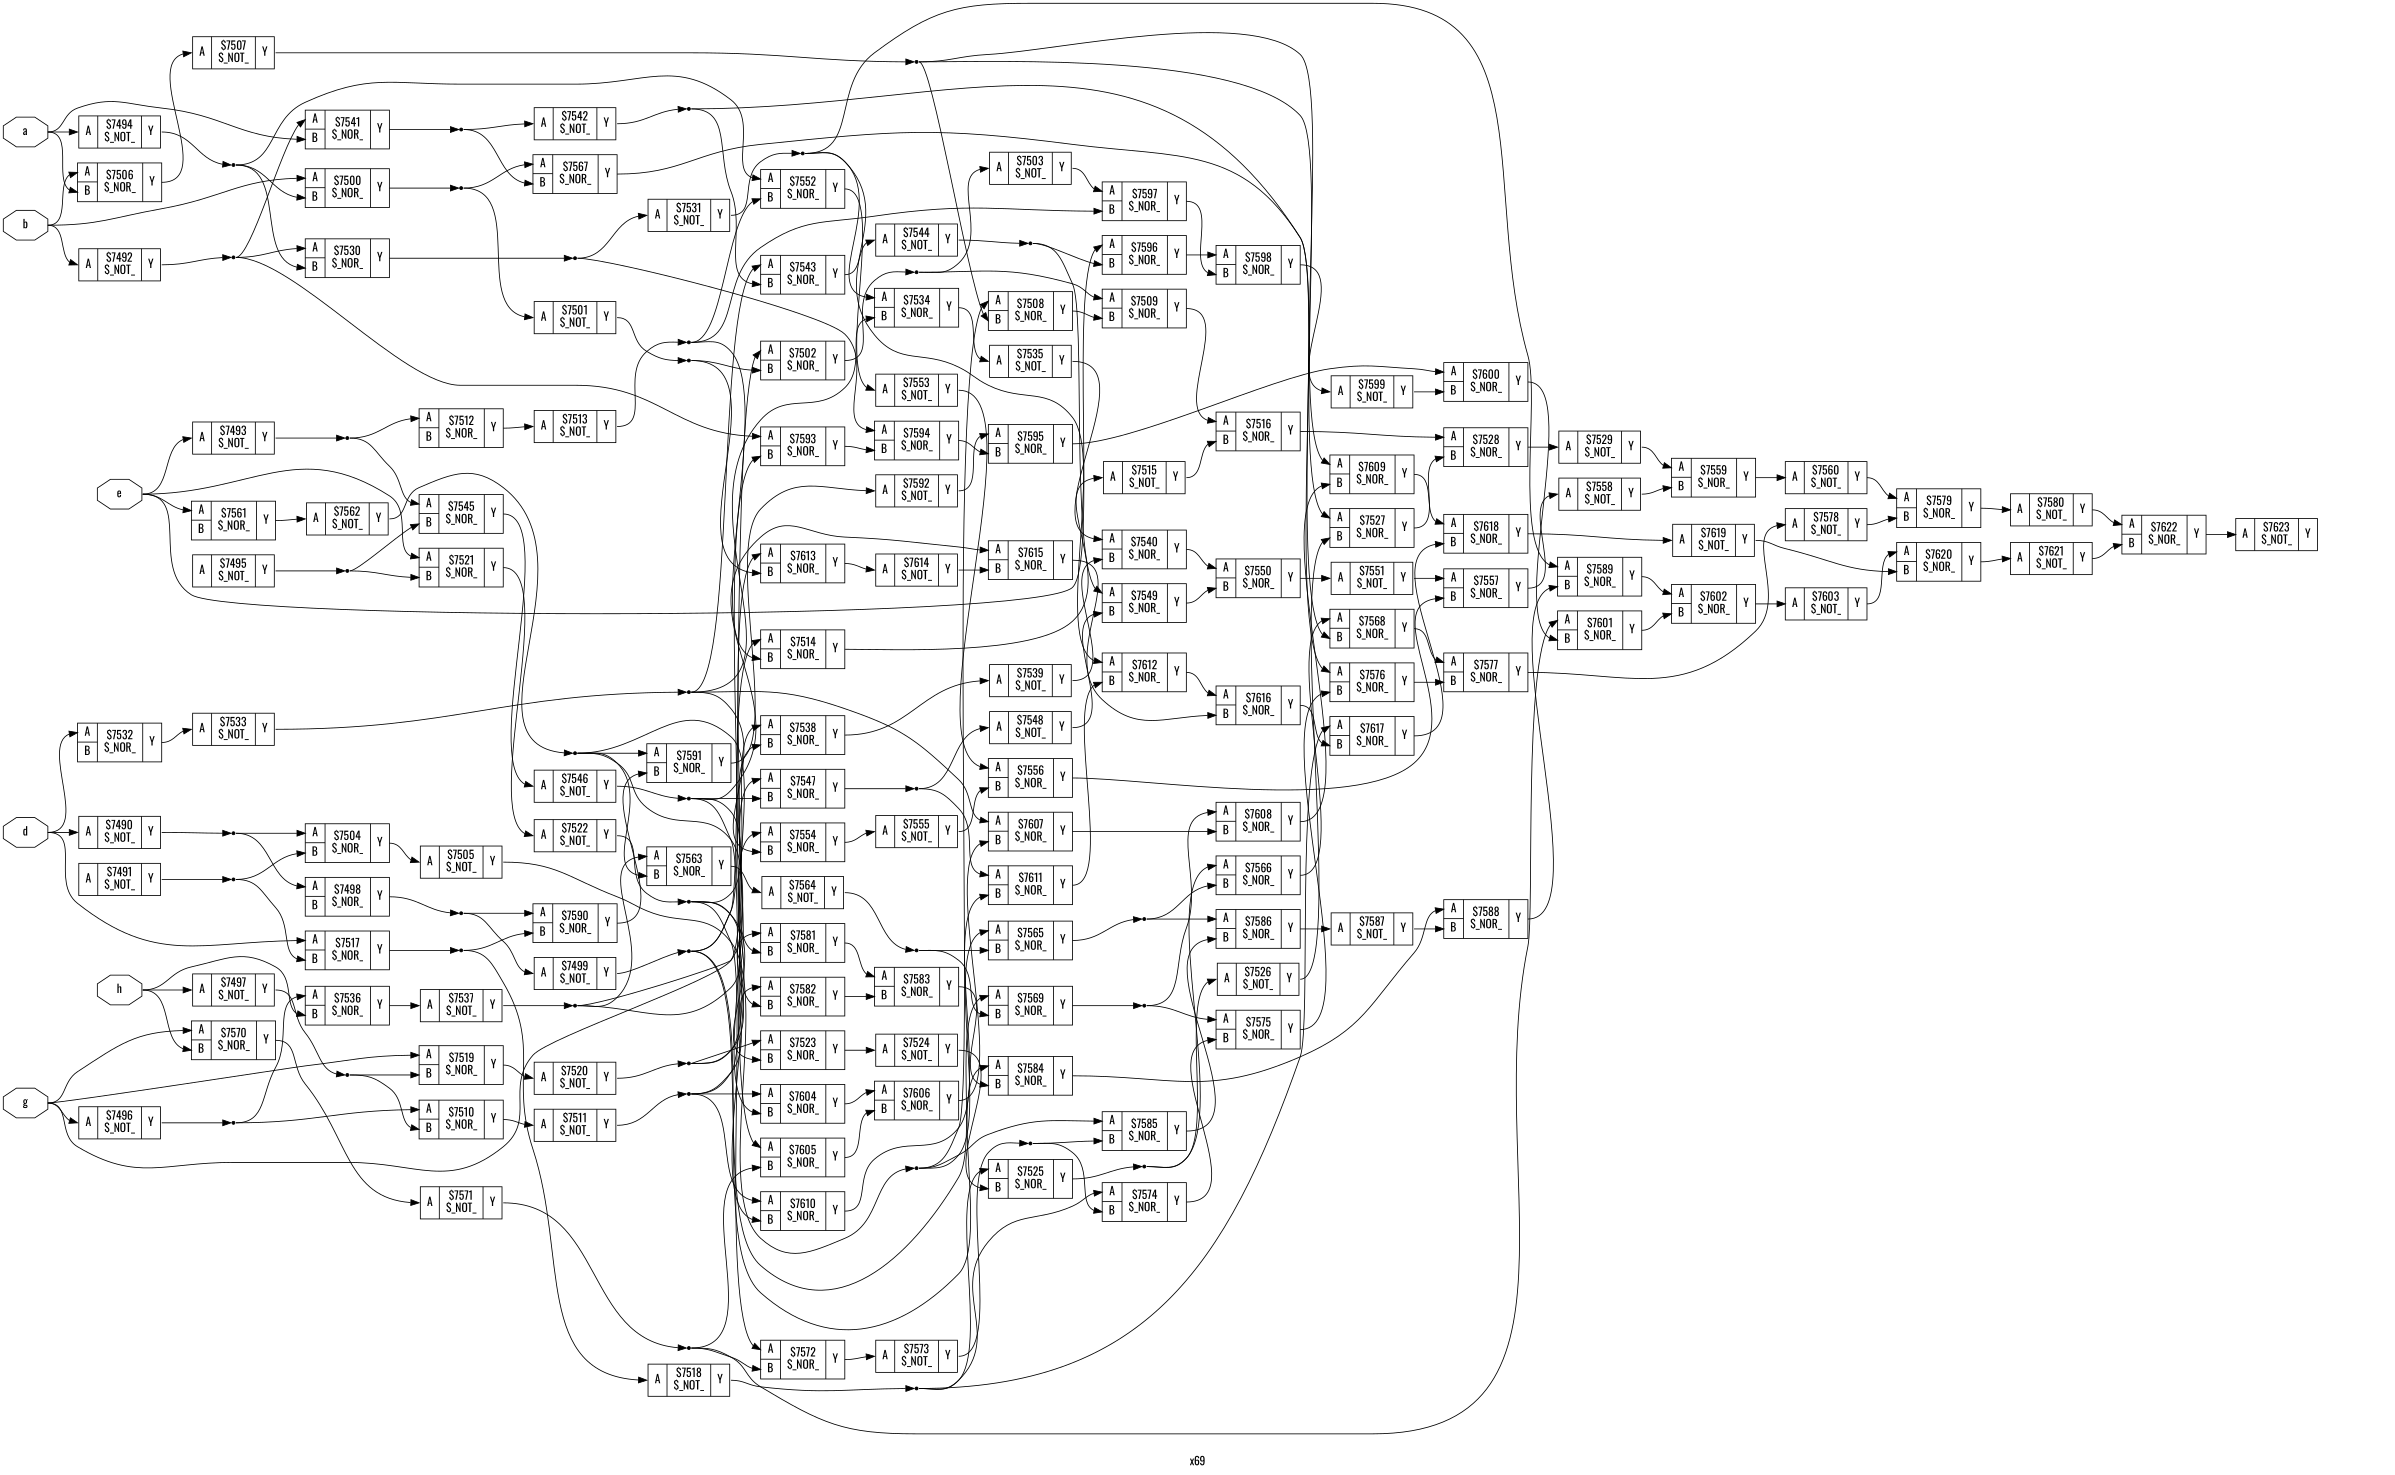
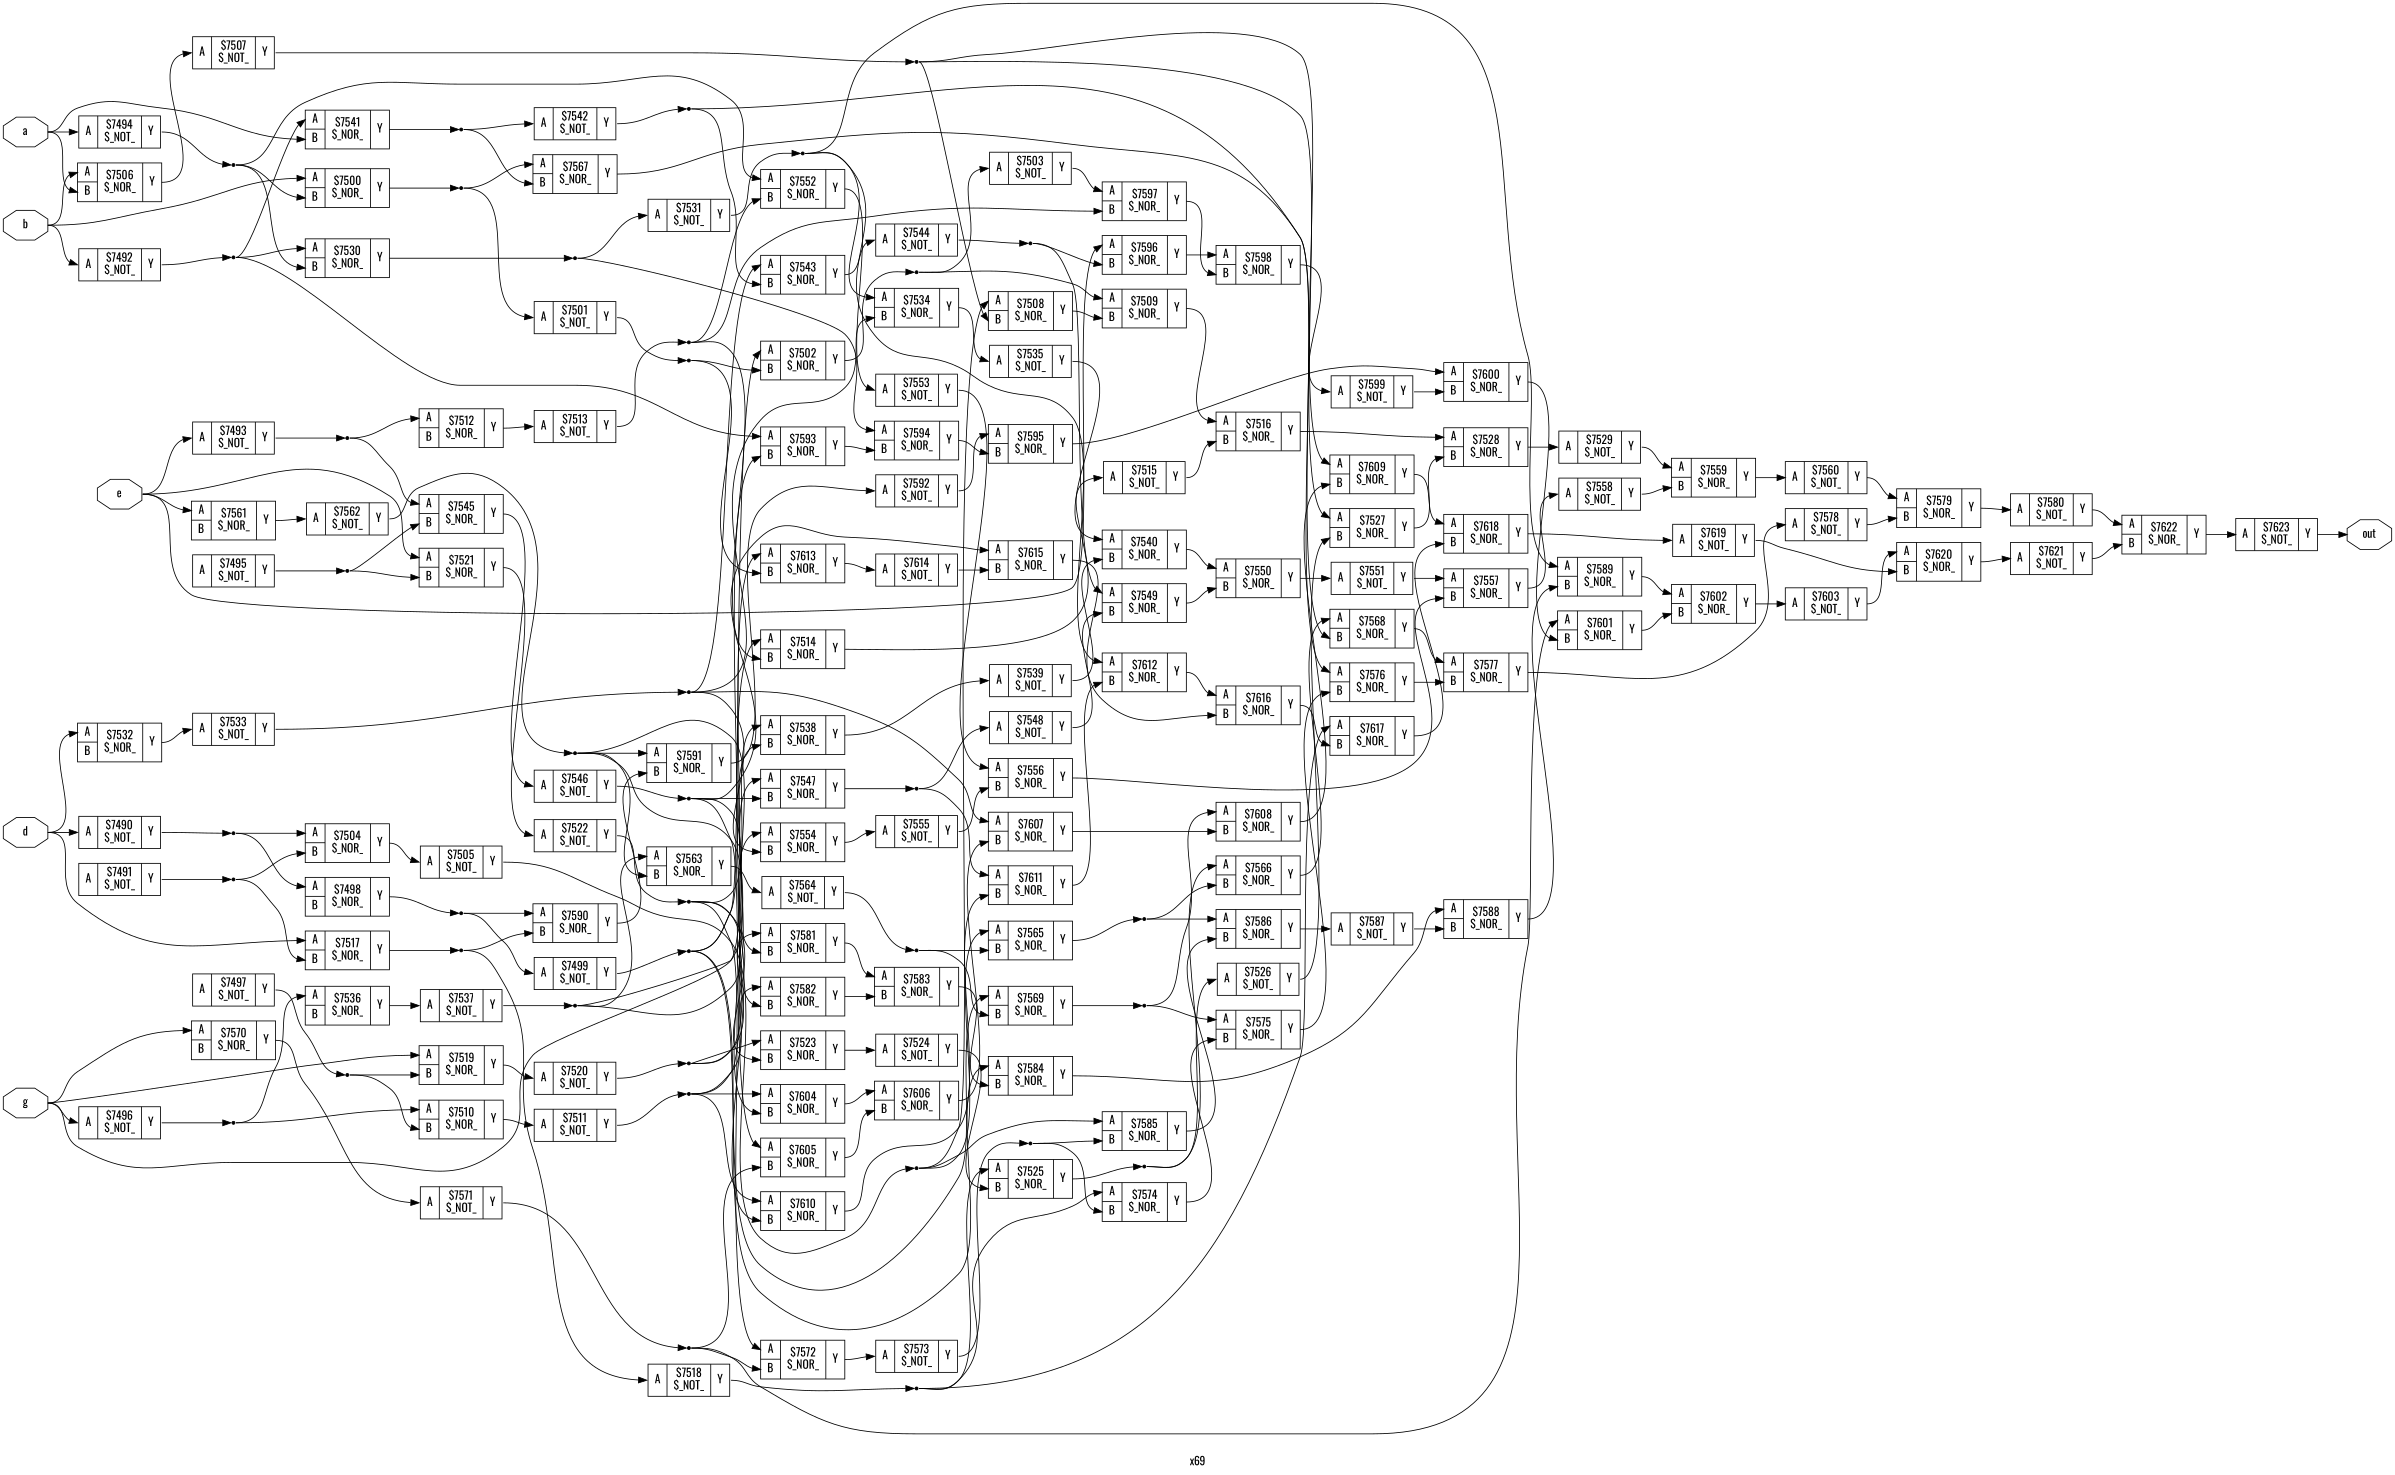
none -> (2369, 535)
(120, 990) -> none
